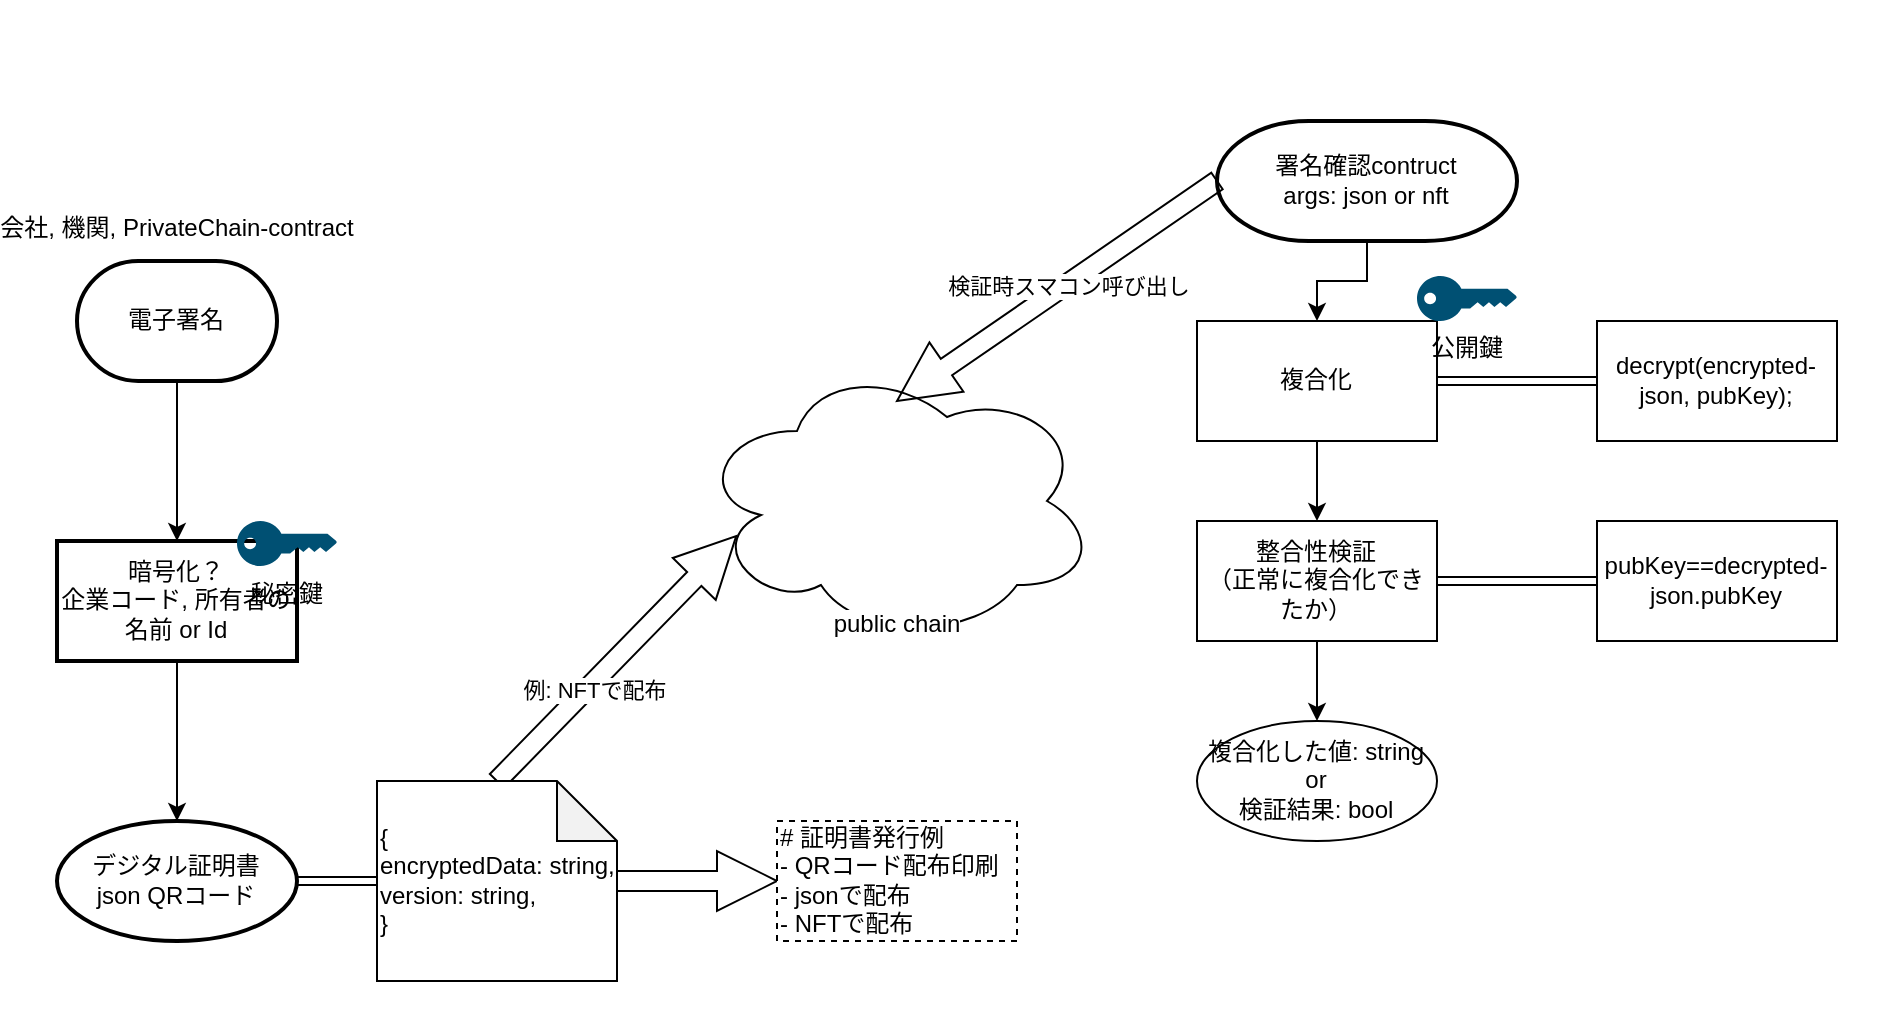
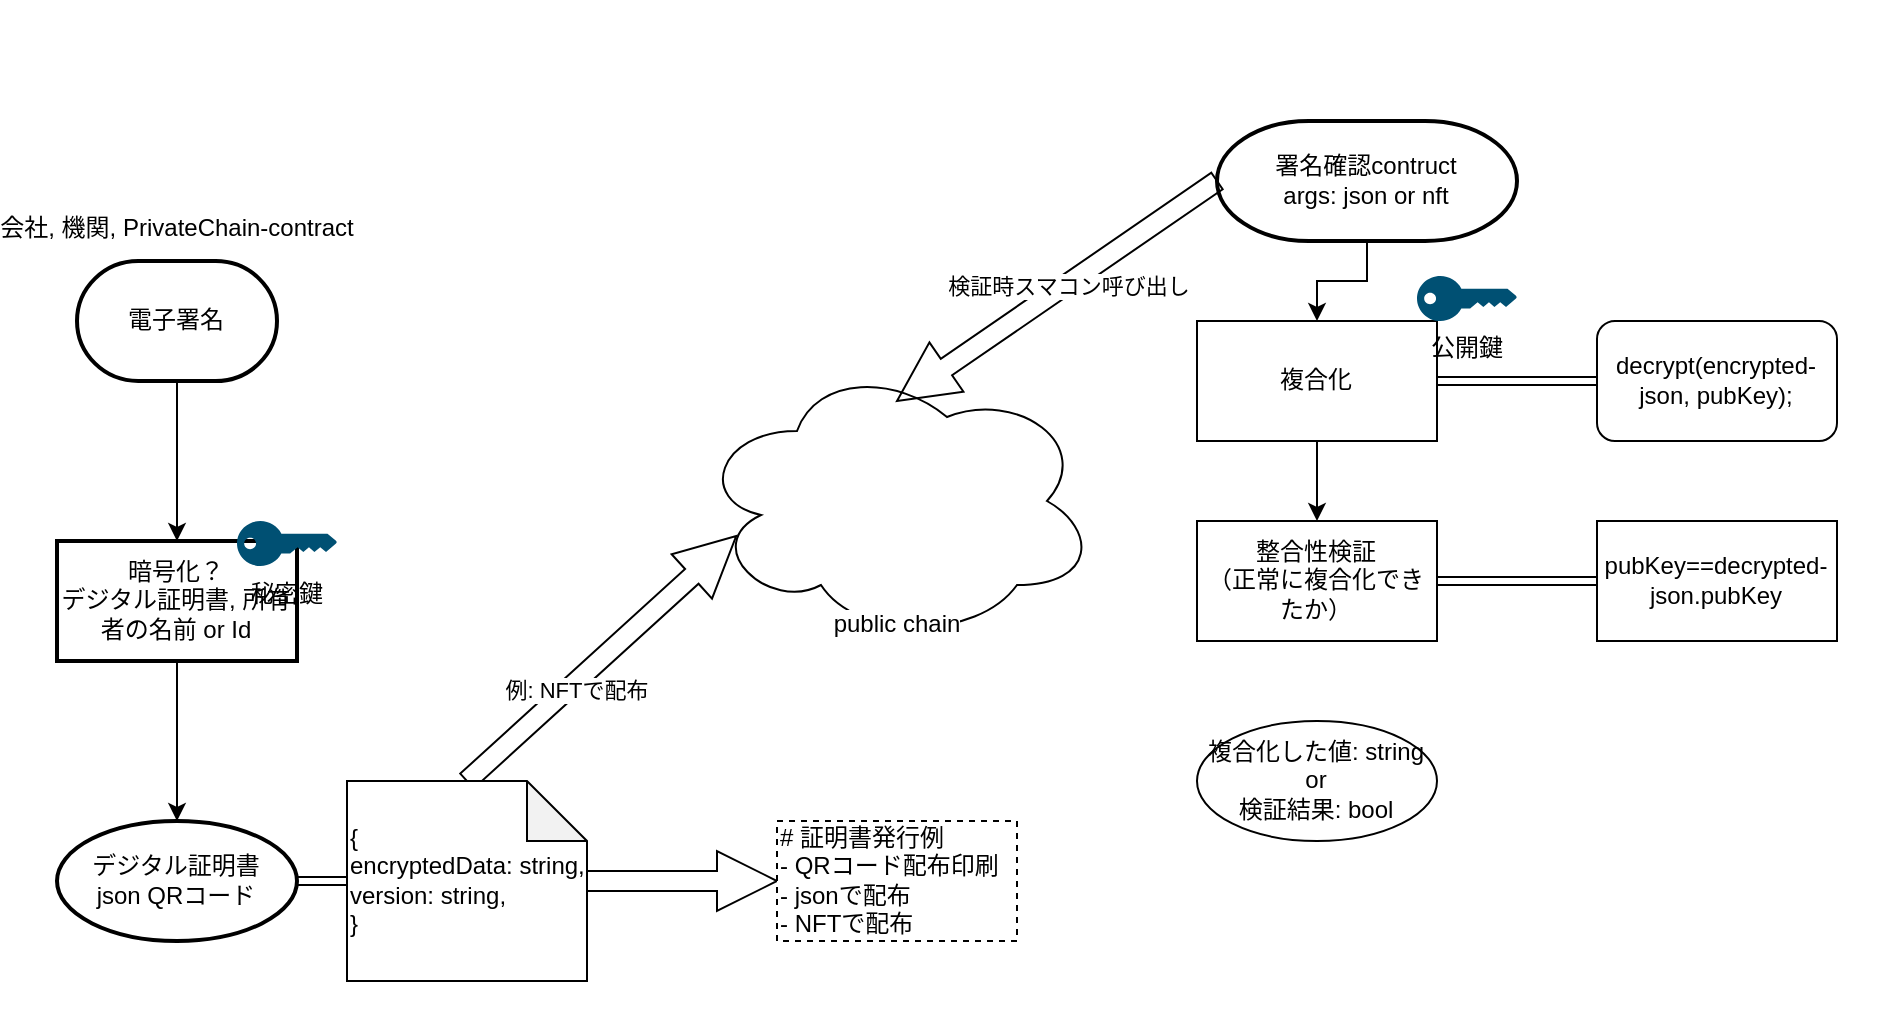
(1717, 381) -> (1717, 381)
(177, 601) -> (177, 601)
(1317, 674) -> none
(497, 881) -> (467, 881)
